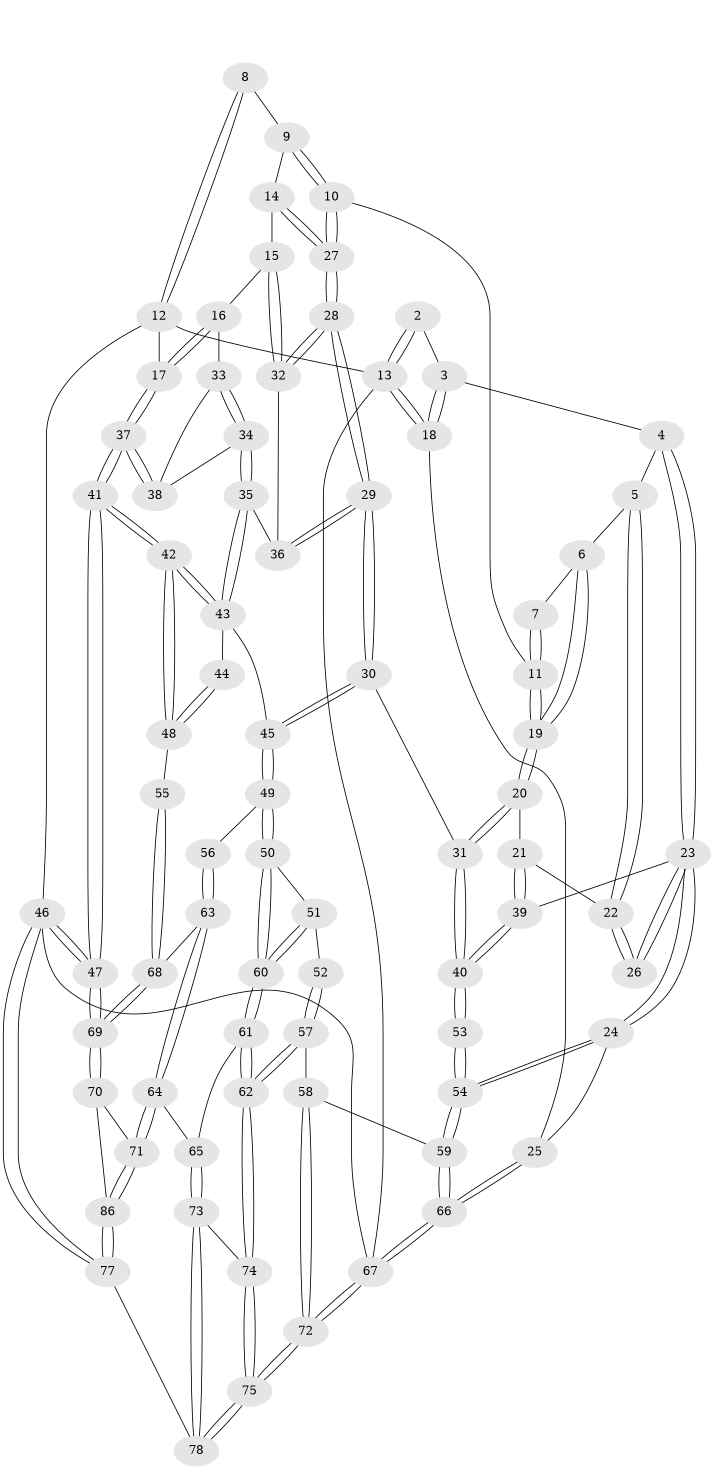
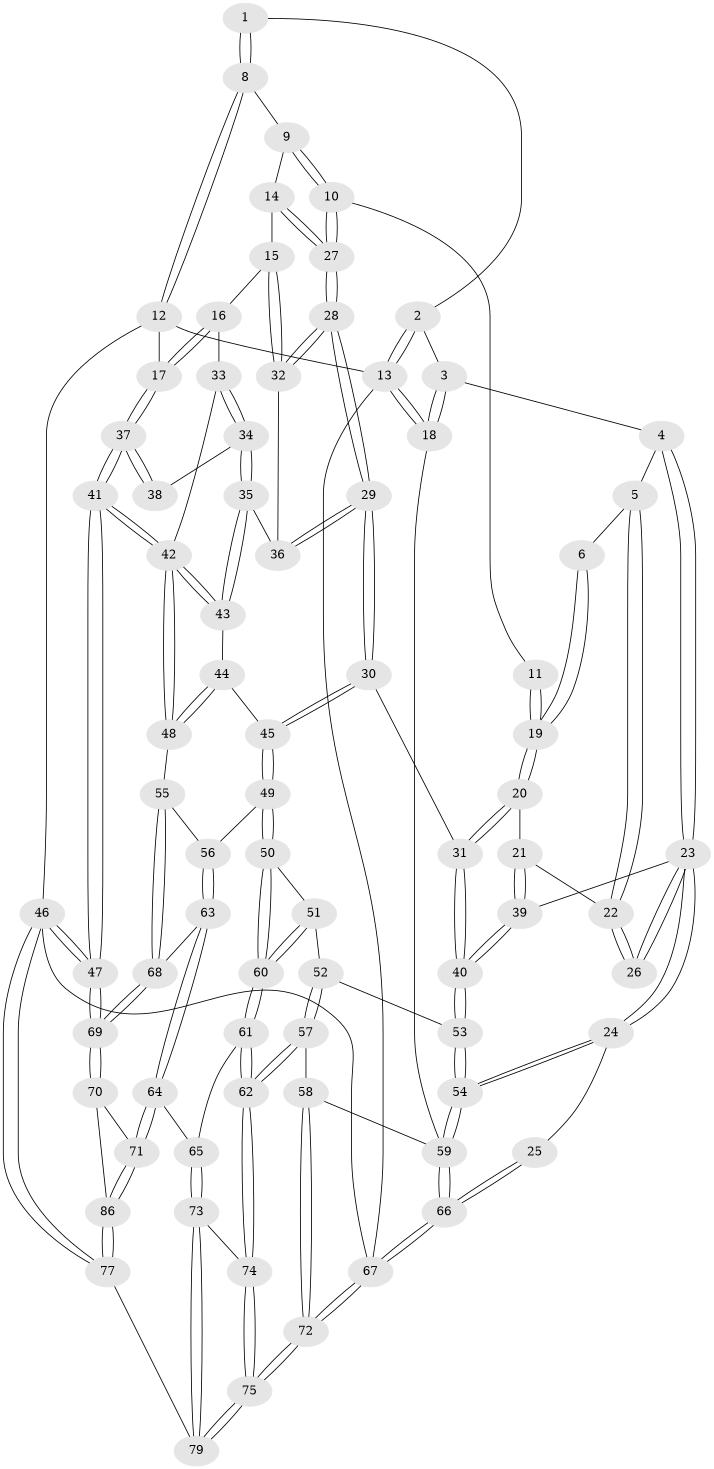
none -> (245, 18)
(182, 434) -> (199, 459)
(536, 615) -> none
(256, 672) -> (245, 705)
(549, 779) -> (415, 796)
none -> (185, 824)
none -> (391, 1003)
(197, 1451) -> (197, 1451)
